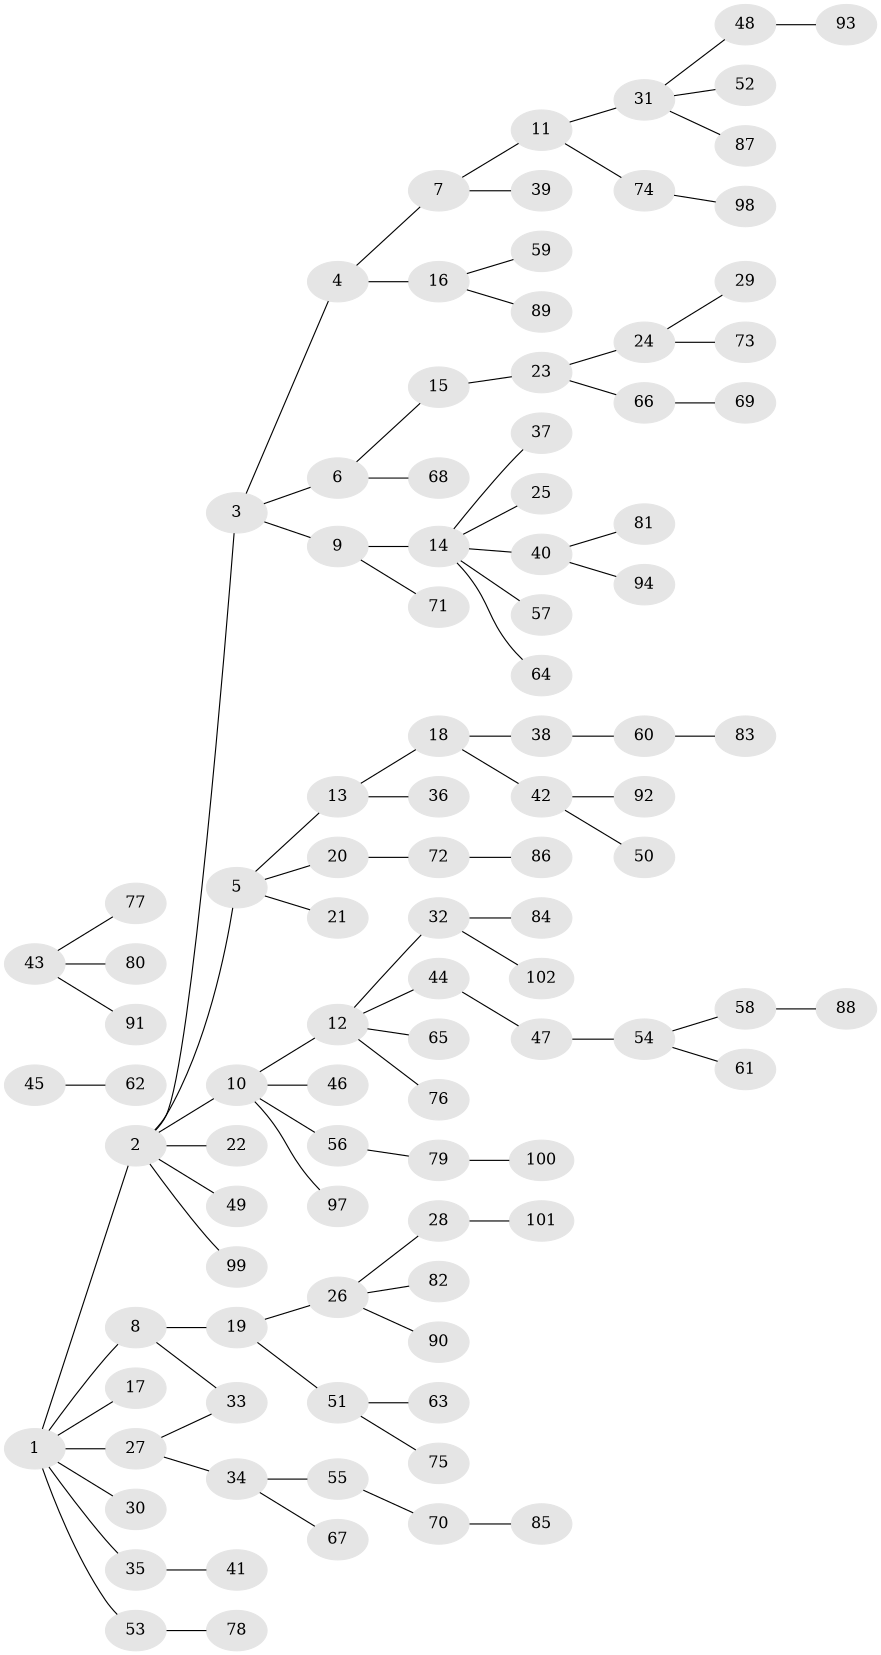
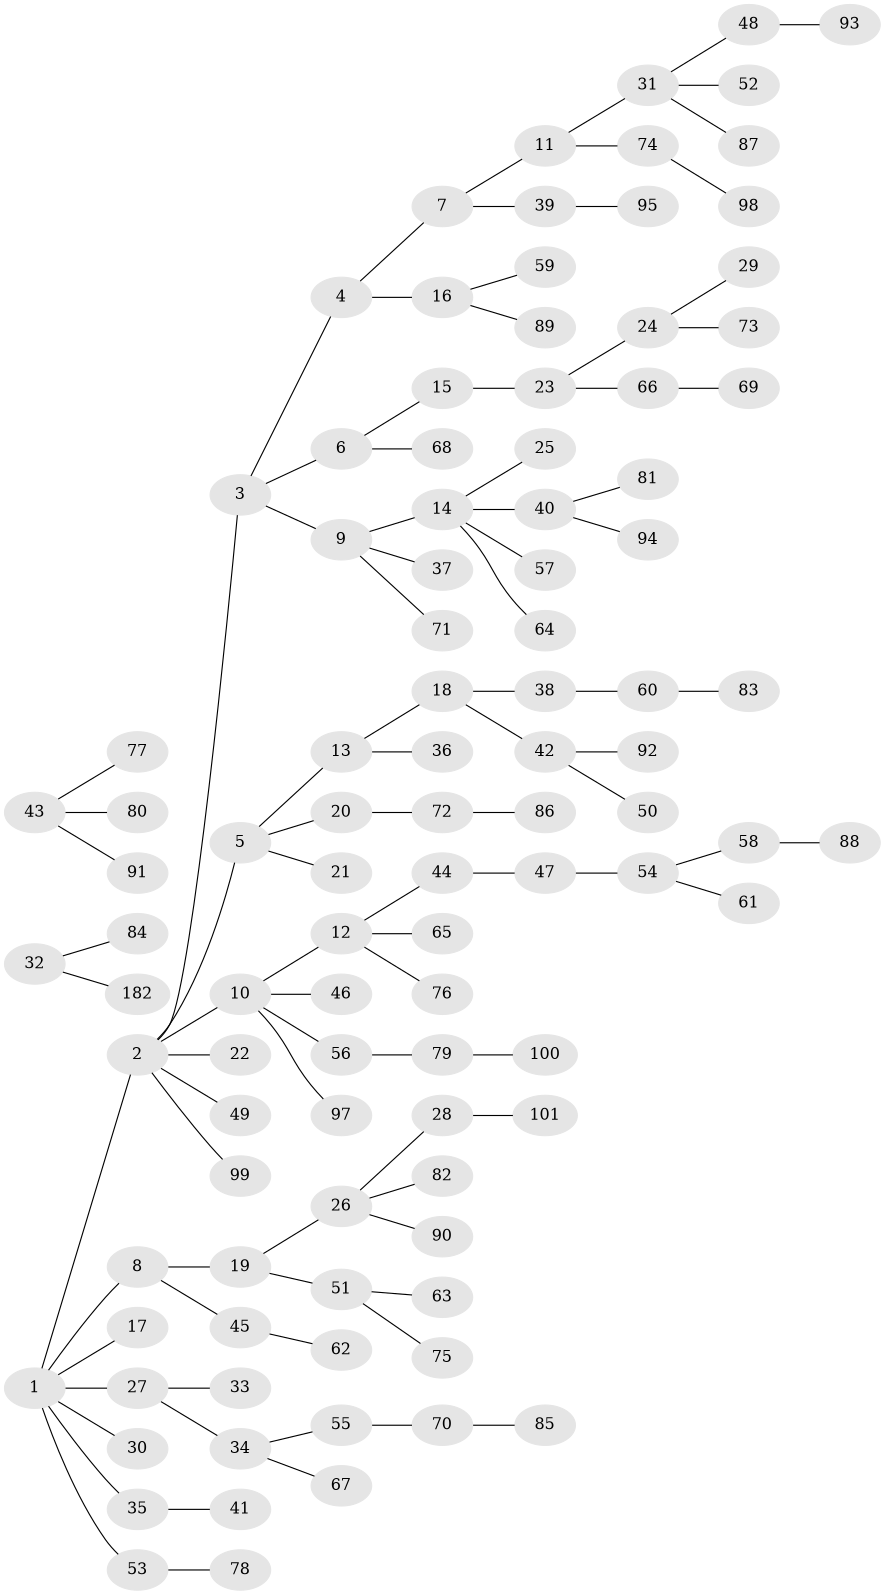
none -> (648, 206)
(487, 488) -> (392, 555)
(387, 971) -> none
(542, 979) -> (138, 994)
(186, 1365) -> (189, 1297)
